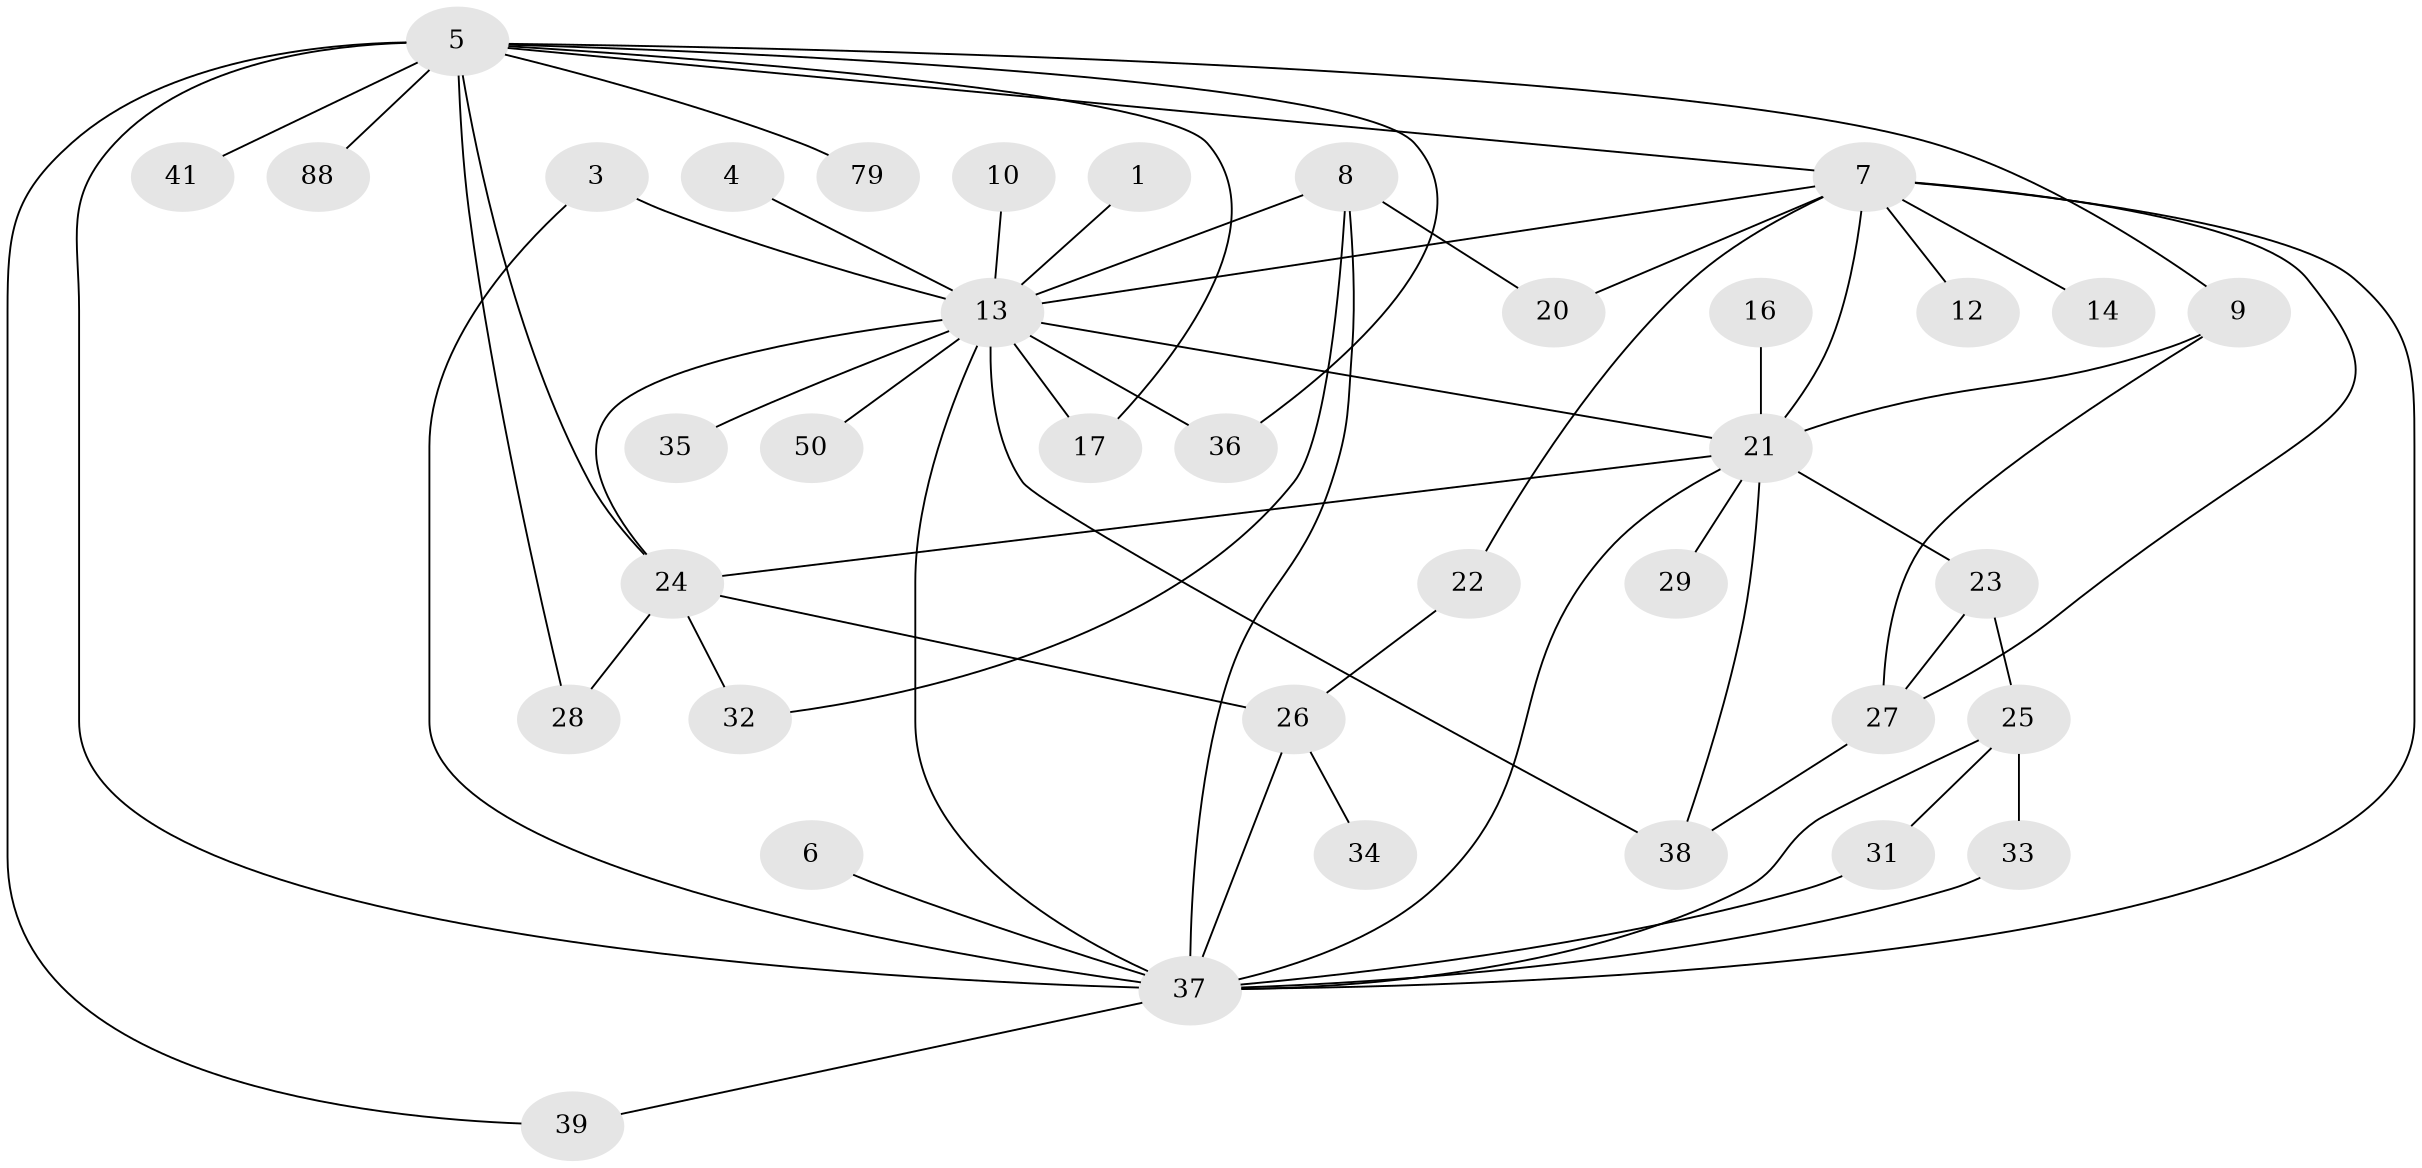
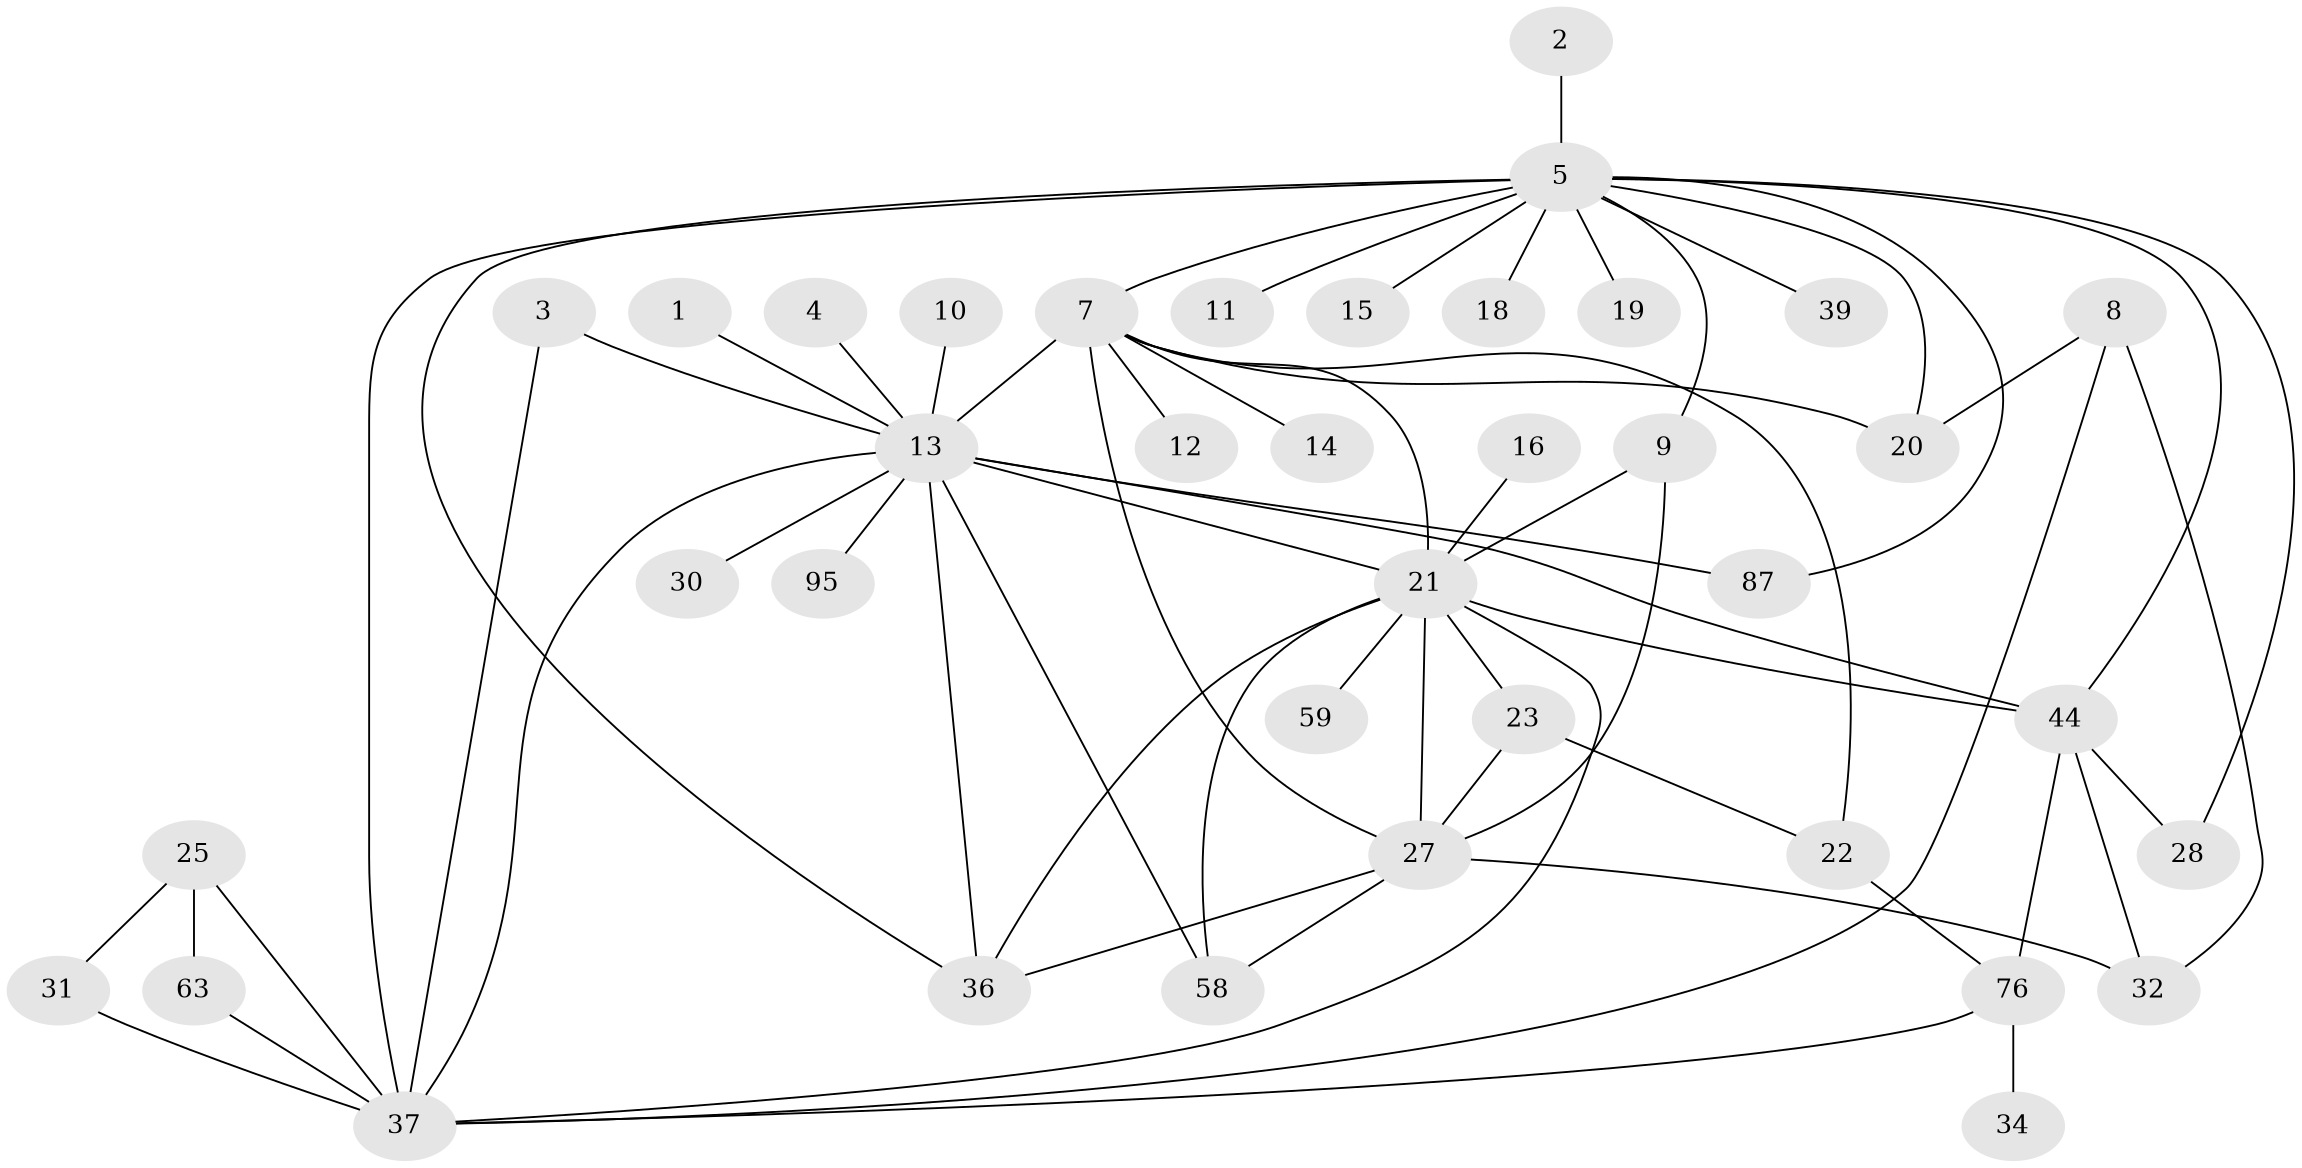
none -> (1561, 41)
(183, 177) -> (1222, 313)
(318, 177) -> (1493, 313)
(868, 177) -> (1629, 313)
none -> (1830, 237)
(1169, 245) -> none
none -> (1358, 313)
(676, 448) -> (823, 584)
(812, 448) -> (687, 584)
(1090, 448) -> (1759, 584)
(672, 584) -> (2066, 719)
(1676, 584) -> (1316, 719)
(2000, 641) -> (1681, 787)
(1294, 719) -> (2013, 991)
none -> (1423, 719)
none -> (1153, 740)
(2306, 841) -> none
(812, 855) -> none
(1676, 855) -> (1213, 991)
(2019, 855) -> (194, 991)
none -> (1794, 894)
none -> (1217, 918)
(882, 1058) -> none
